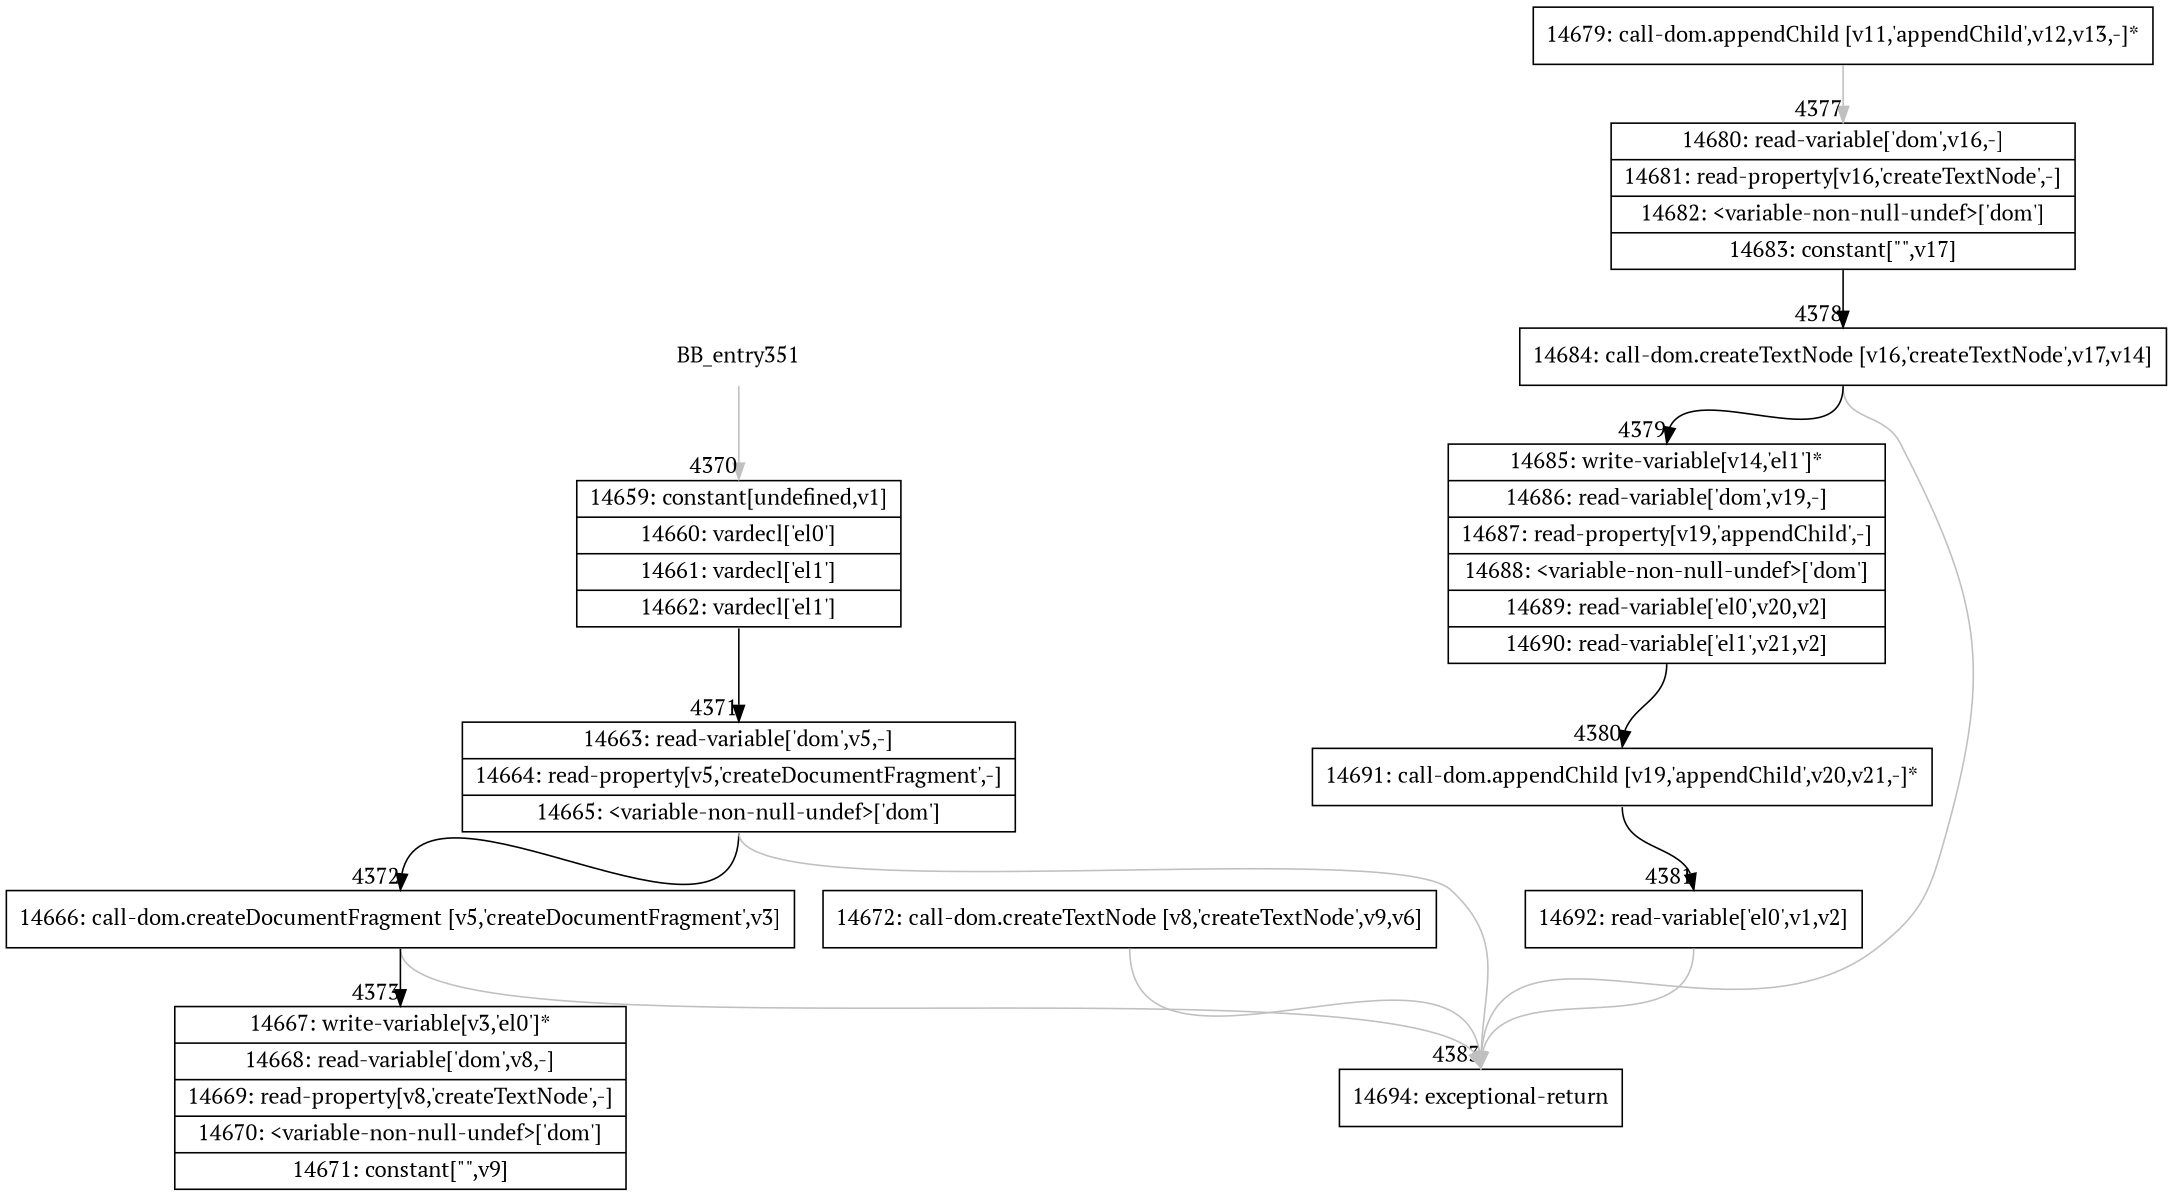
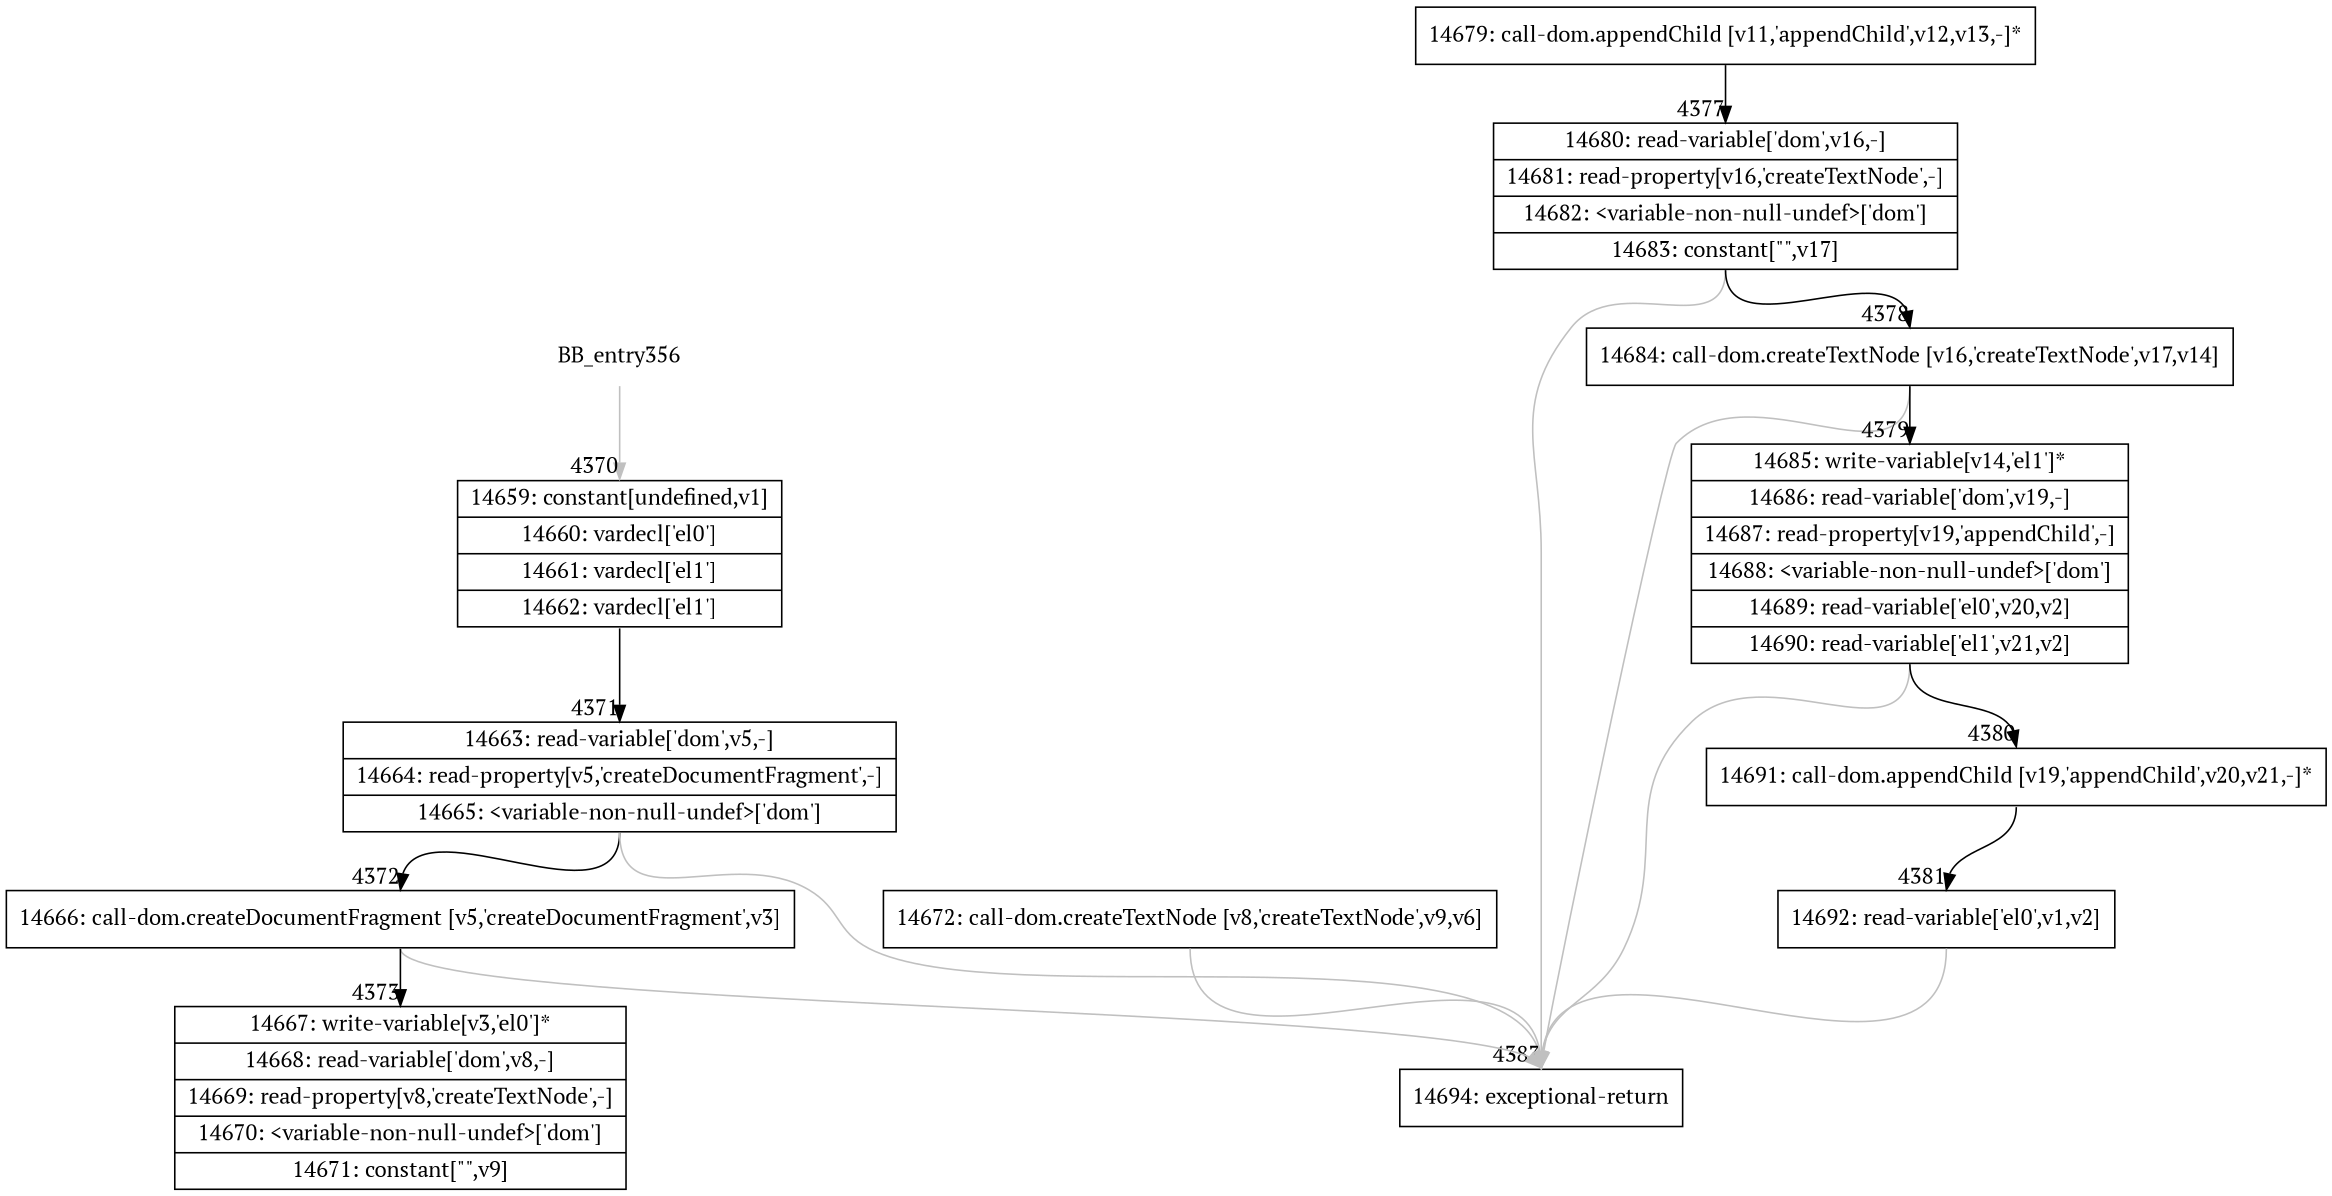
(1843, 86) -> (1726, 86)
(739, 357) -> (620, 357)
none -> (1541, 594)
none -> (1657, 773)
